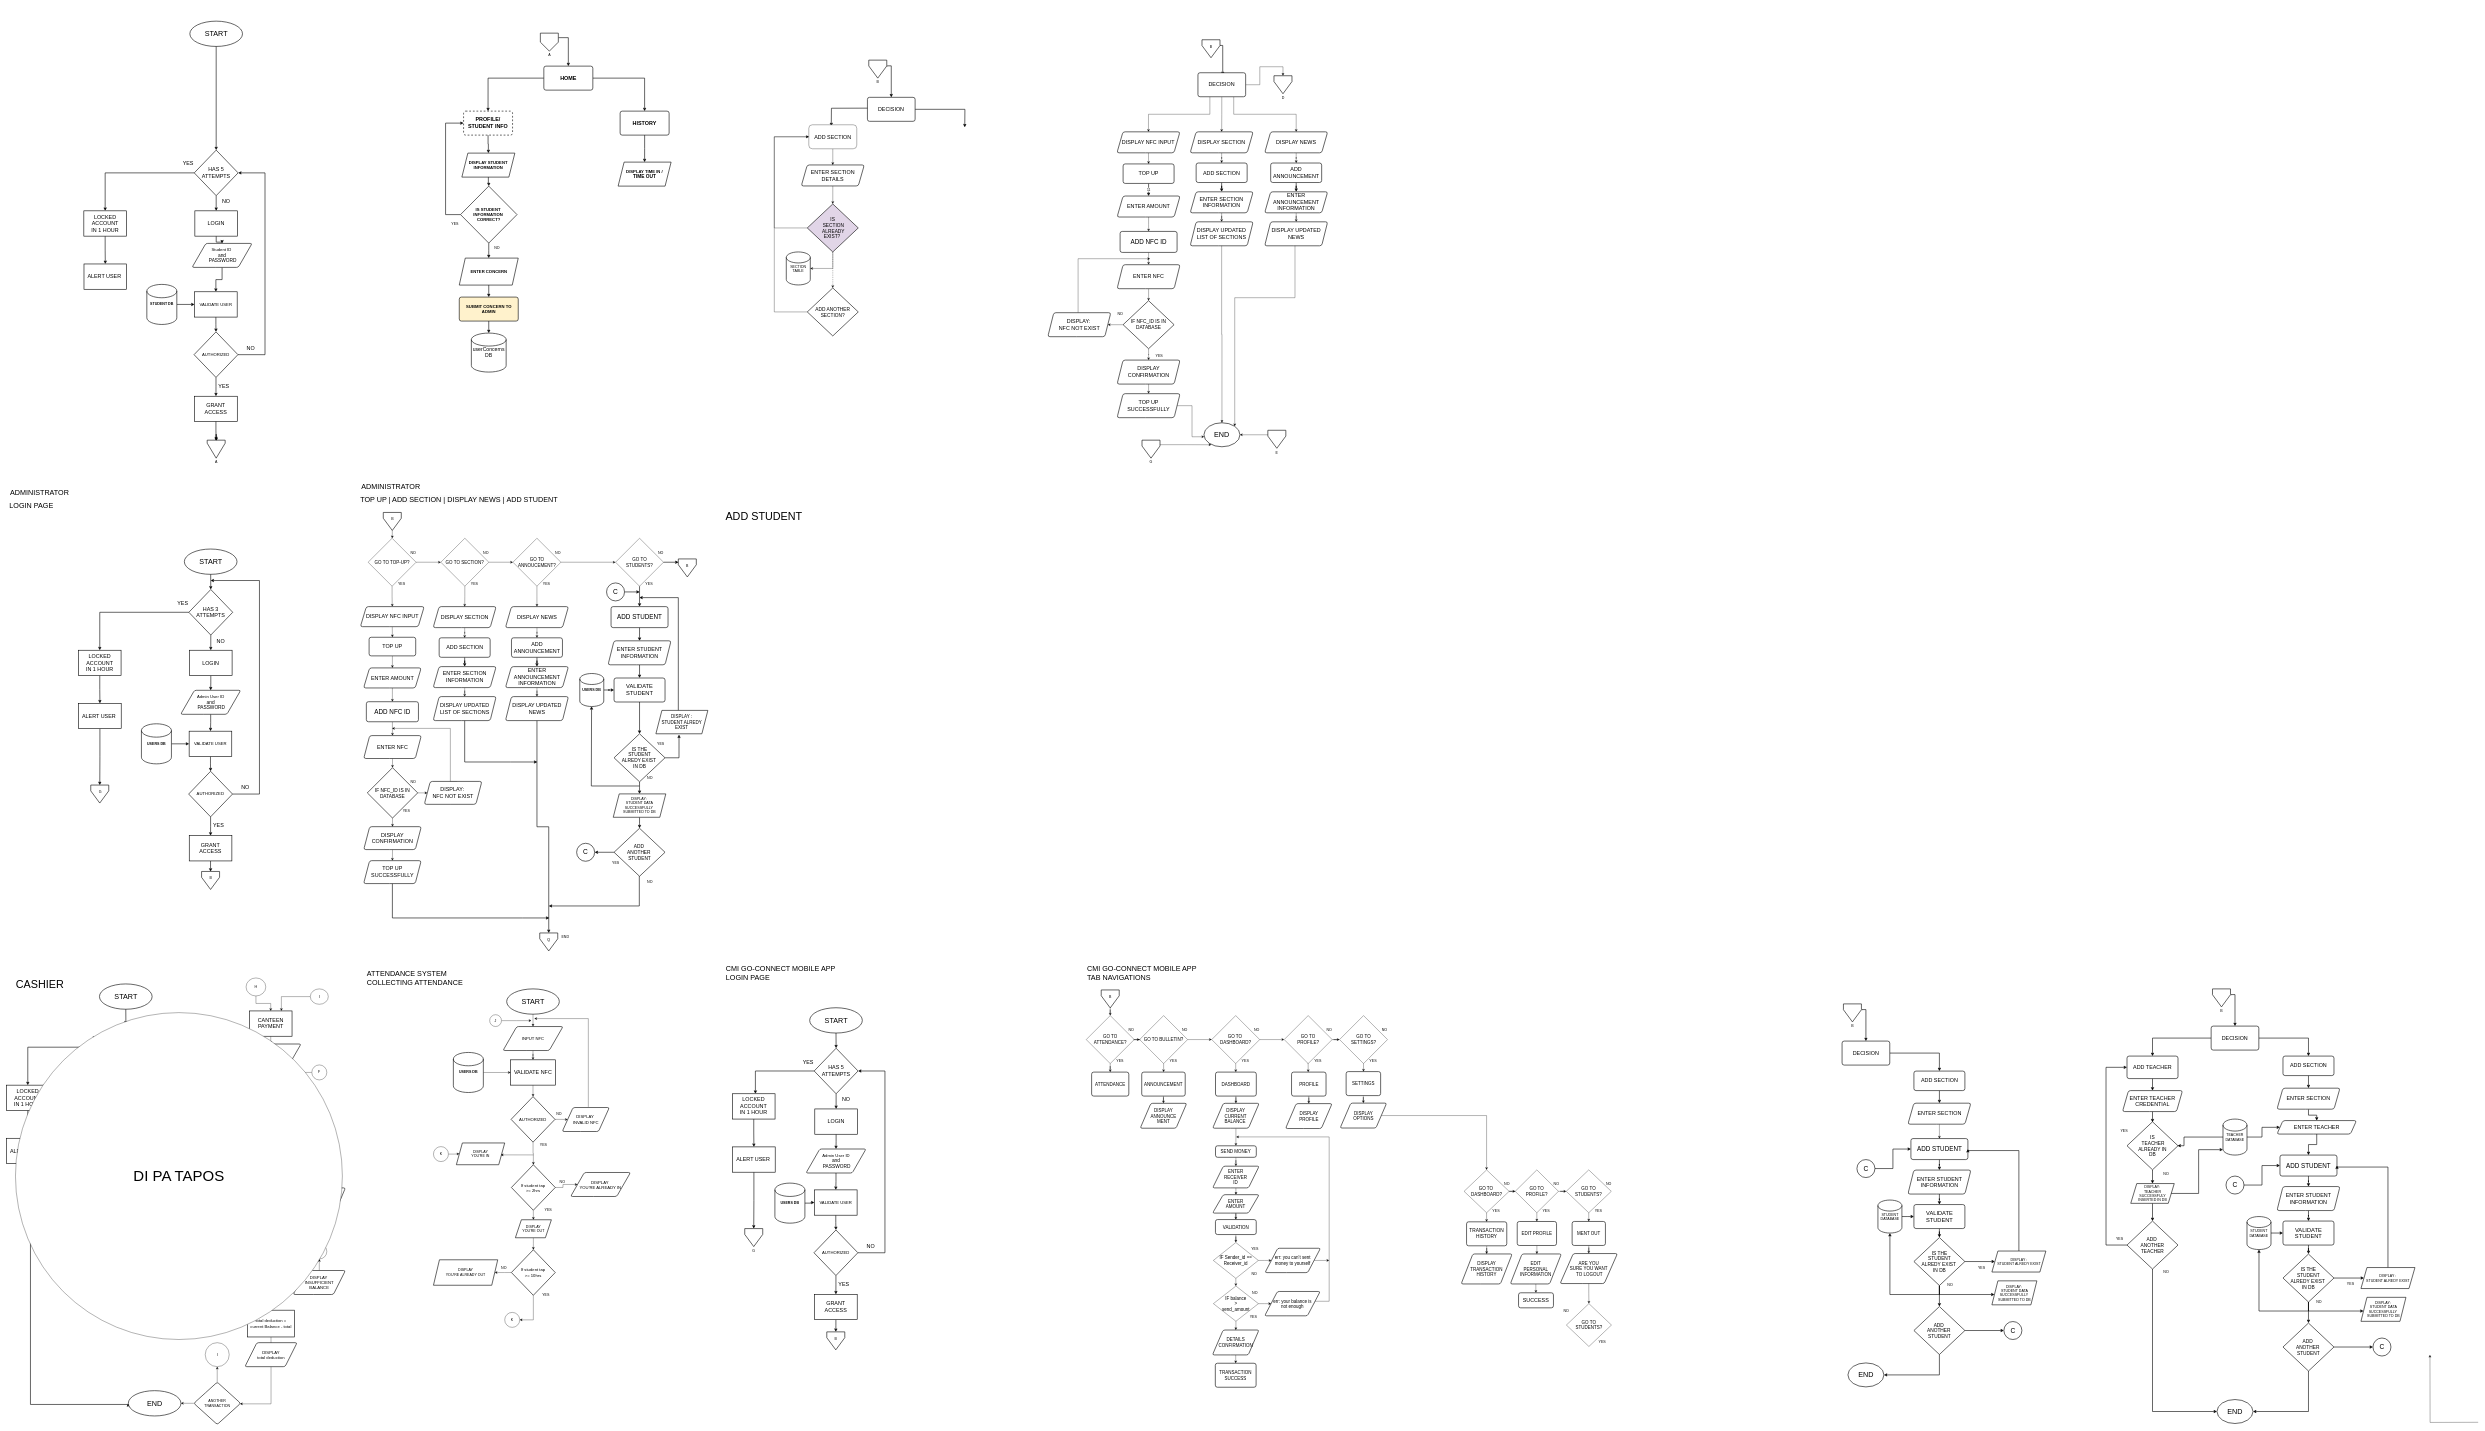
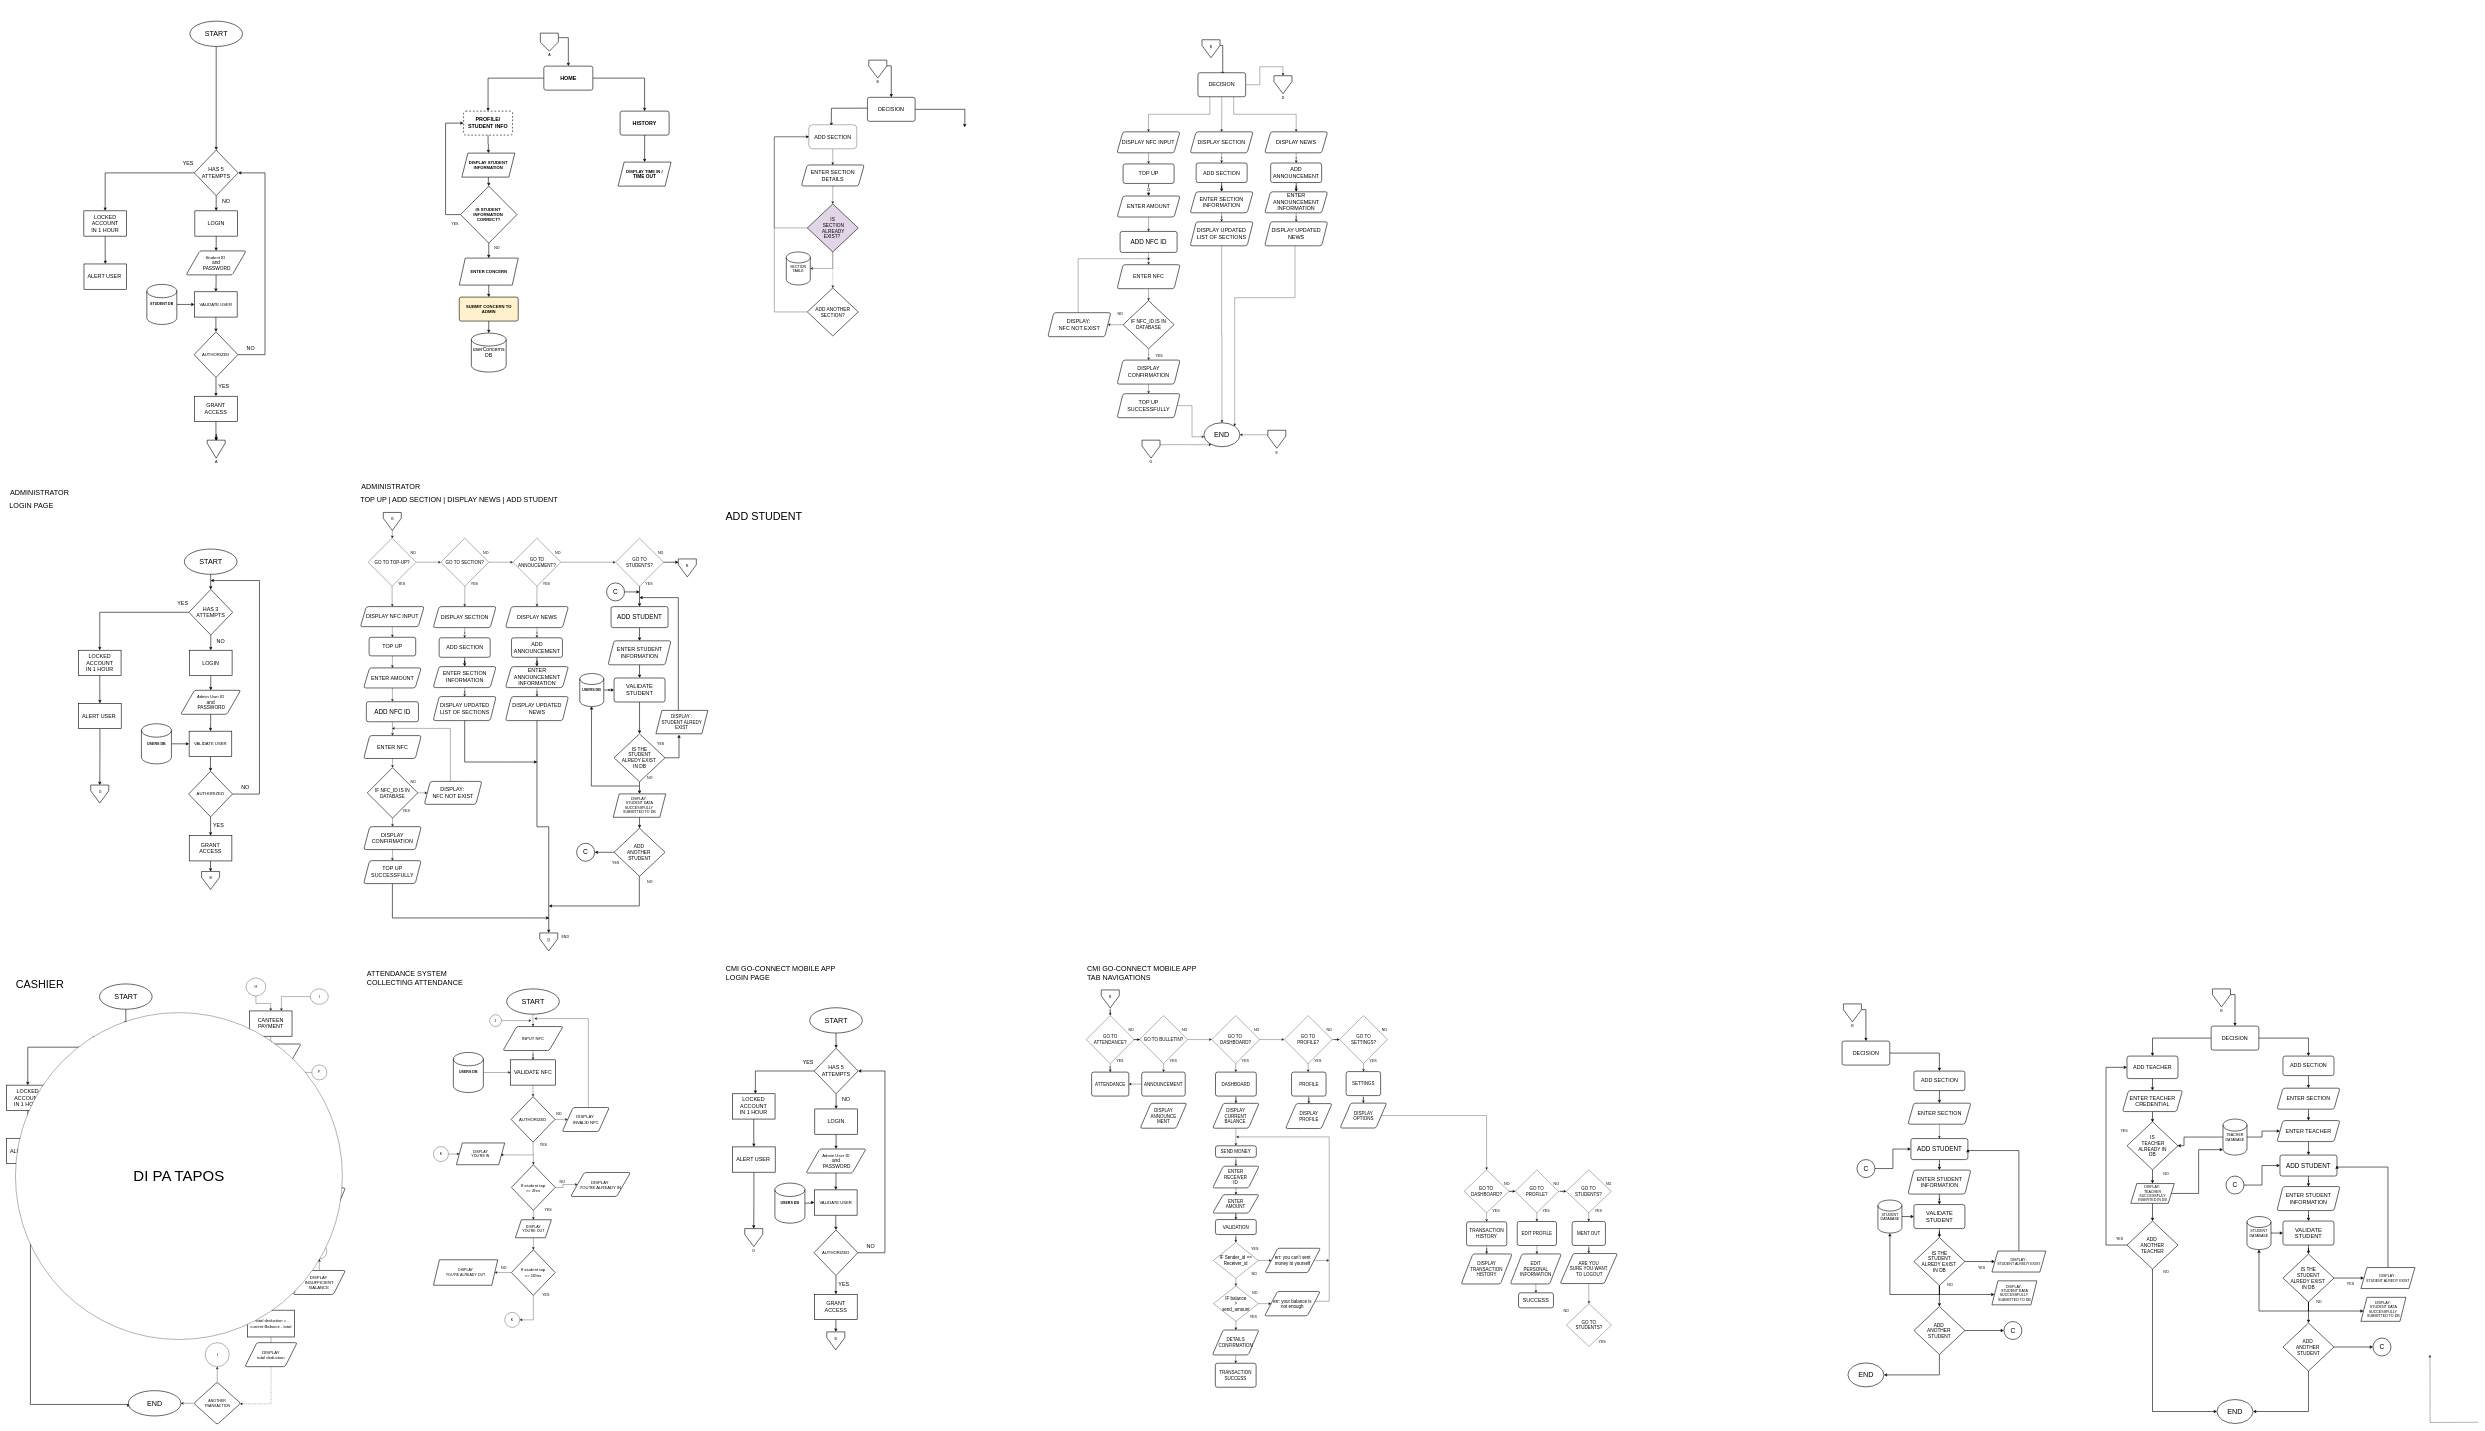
(222, 255) -> (216, 263)
(1163, 1101) -> (1132, 1084)
(2317, 1128) -> (2309, 1131)
(271, 1400) -> (271, 1400)
